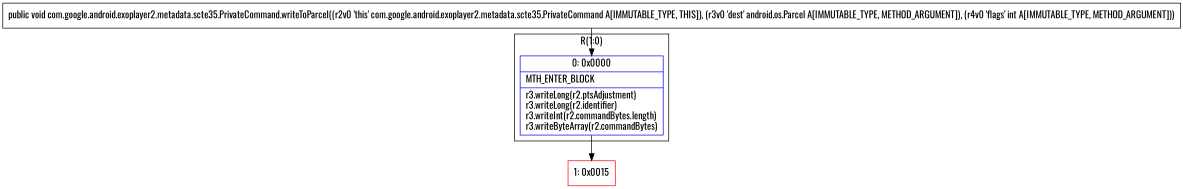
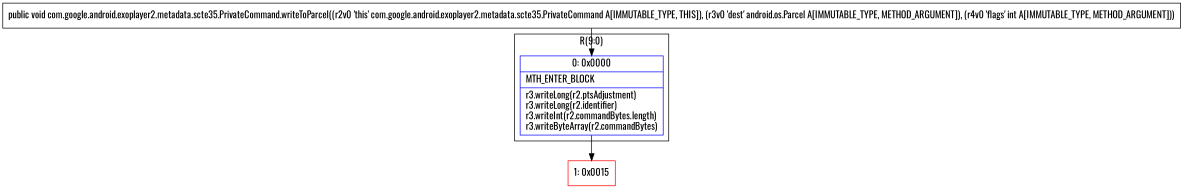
(592, 42) -> (592, 42)
